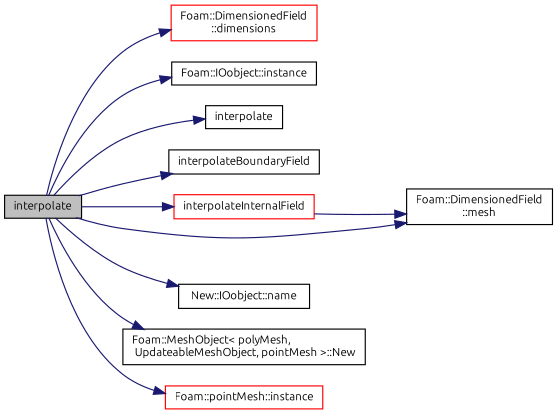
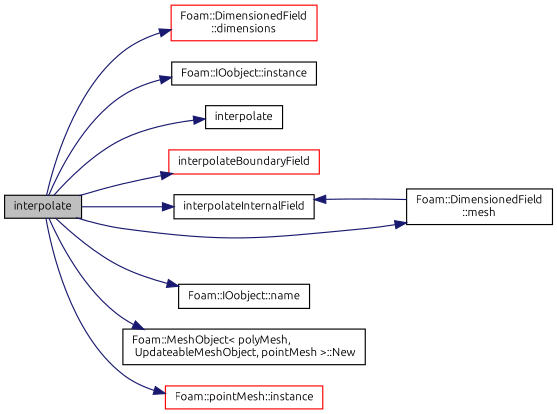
(244, 162) -> (244, 162)
(244, 207) -> (244, 207)
(355, 214) -> (366, 199)
(244, 296) -> (244, 296)
